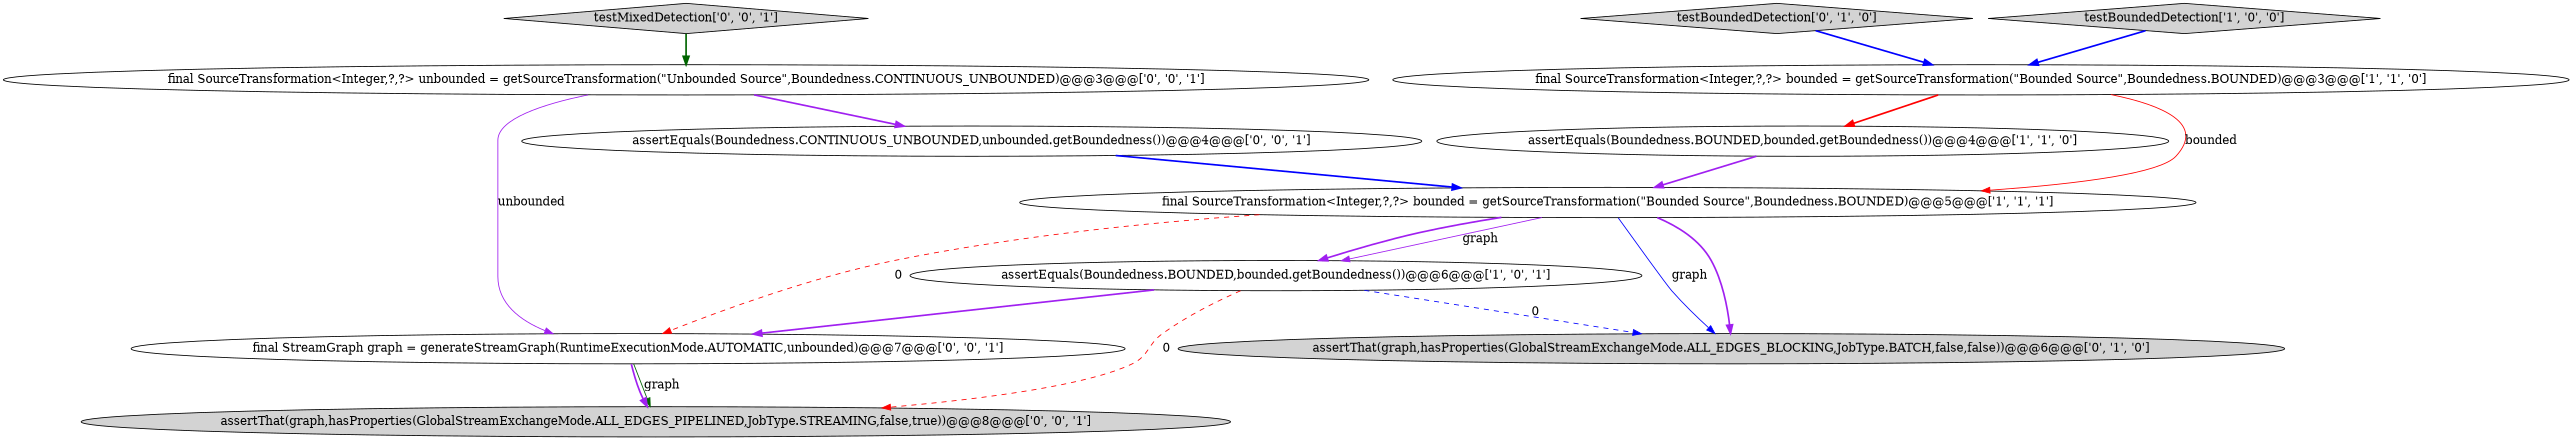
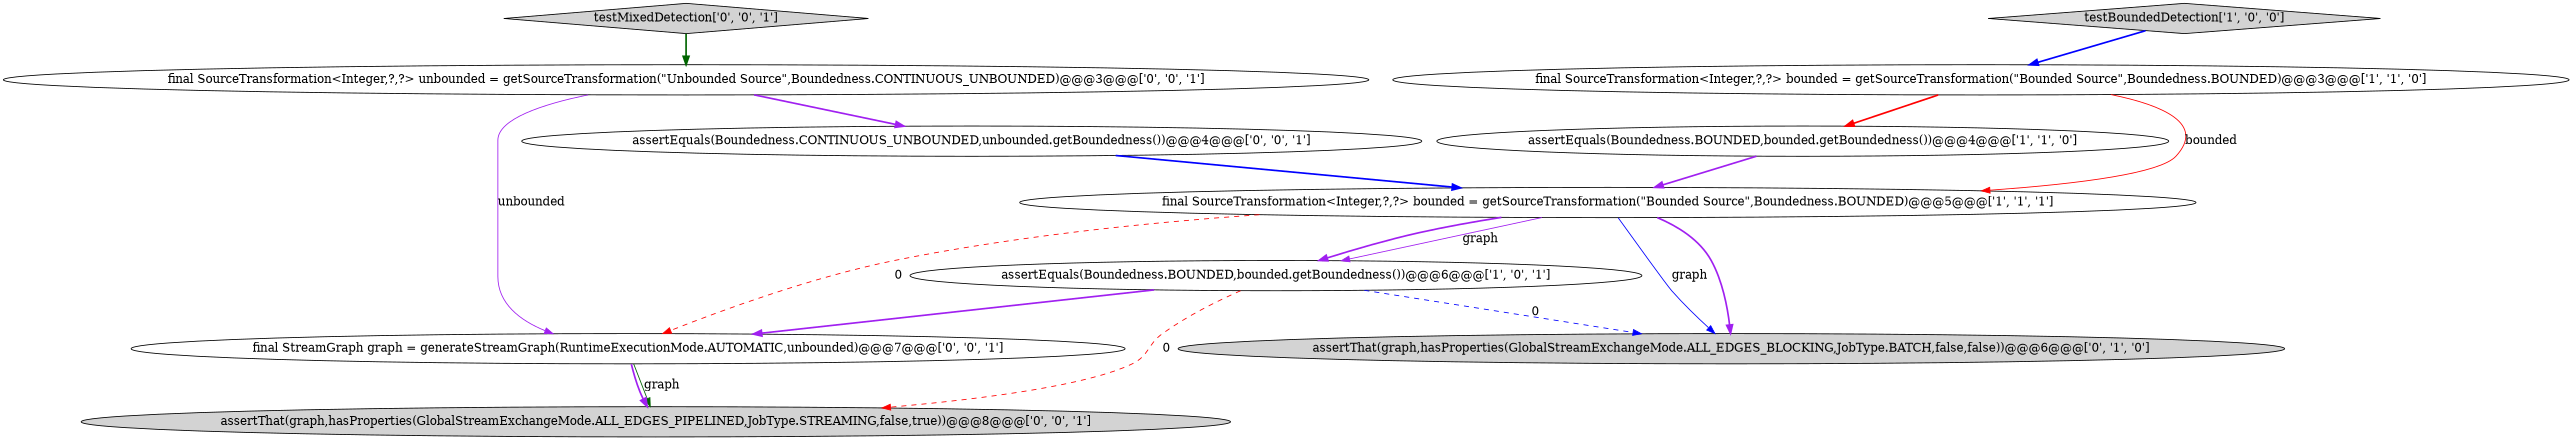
(1777, 18) -> none
